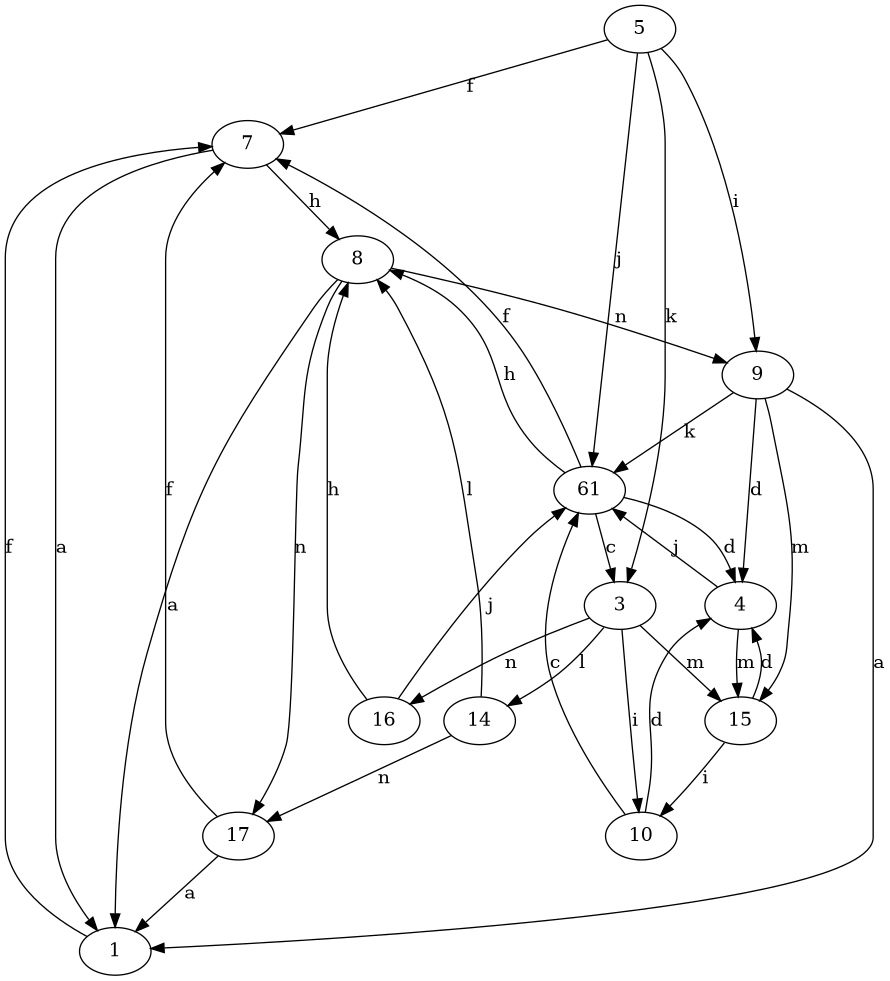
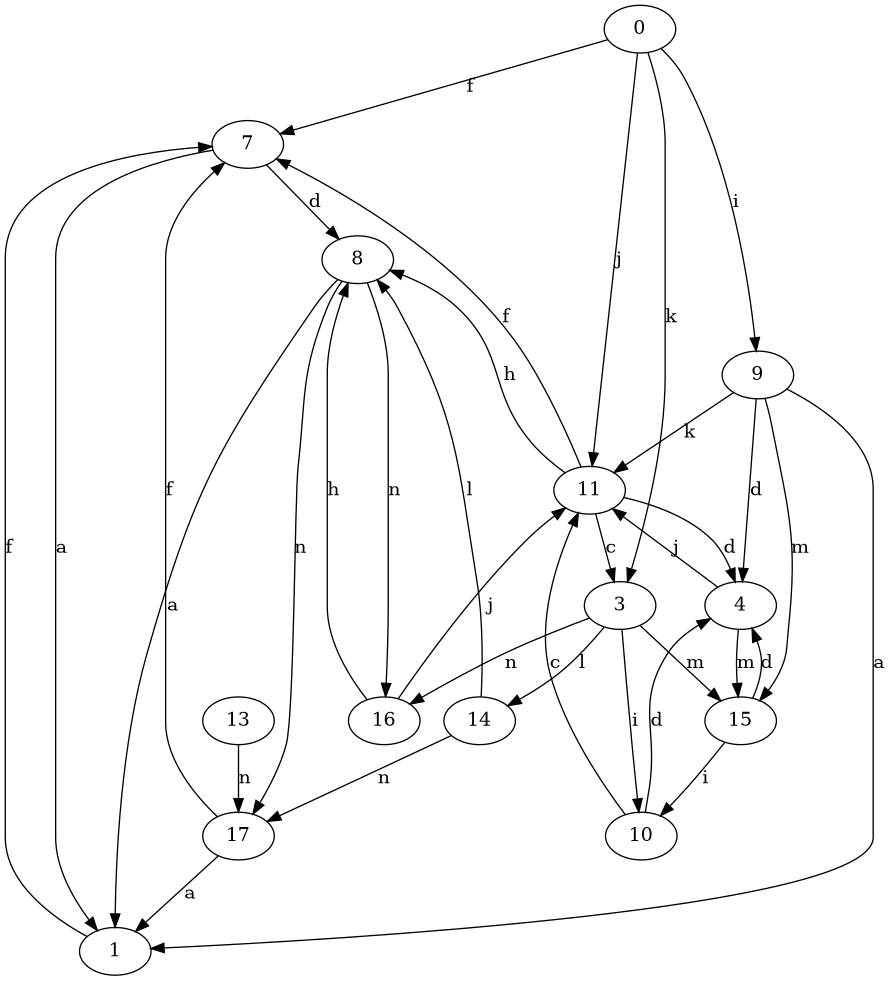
(640, 29) -> (640, 29)
(315, 202) -> (315, 202)
(554, 308) -> (388, 482)
(590, 490) -> (590, 490)
none -> (239, 721)
